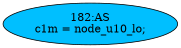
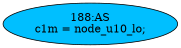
(90, 24) -> (90, 24)
